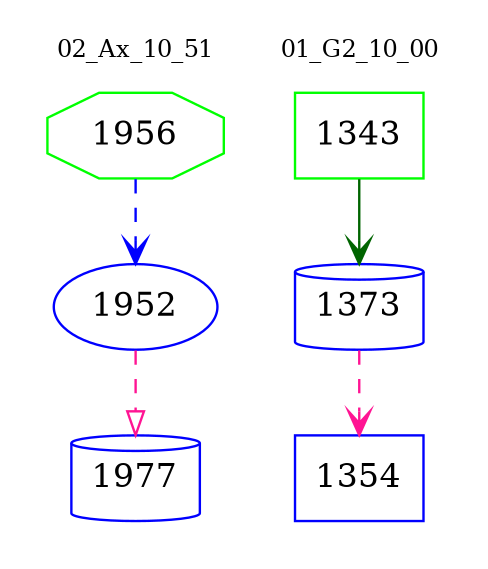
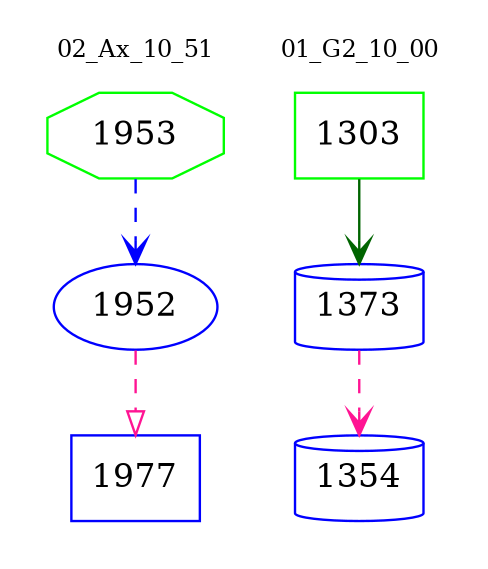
(136, 136) -> (136, 136)
(359, 136) -> (359, 136)
(136, 478) -> (136, 478)
(359, 478) -> (359, 478)
